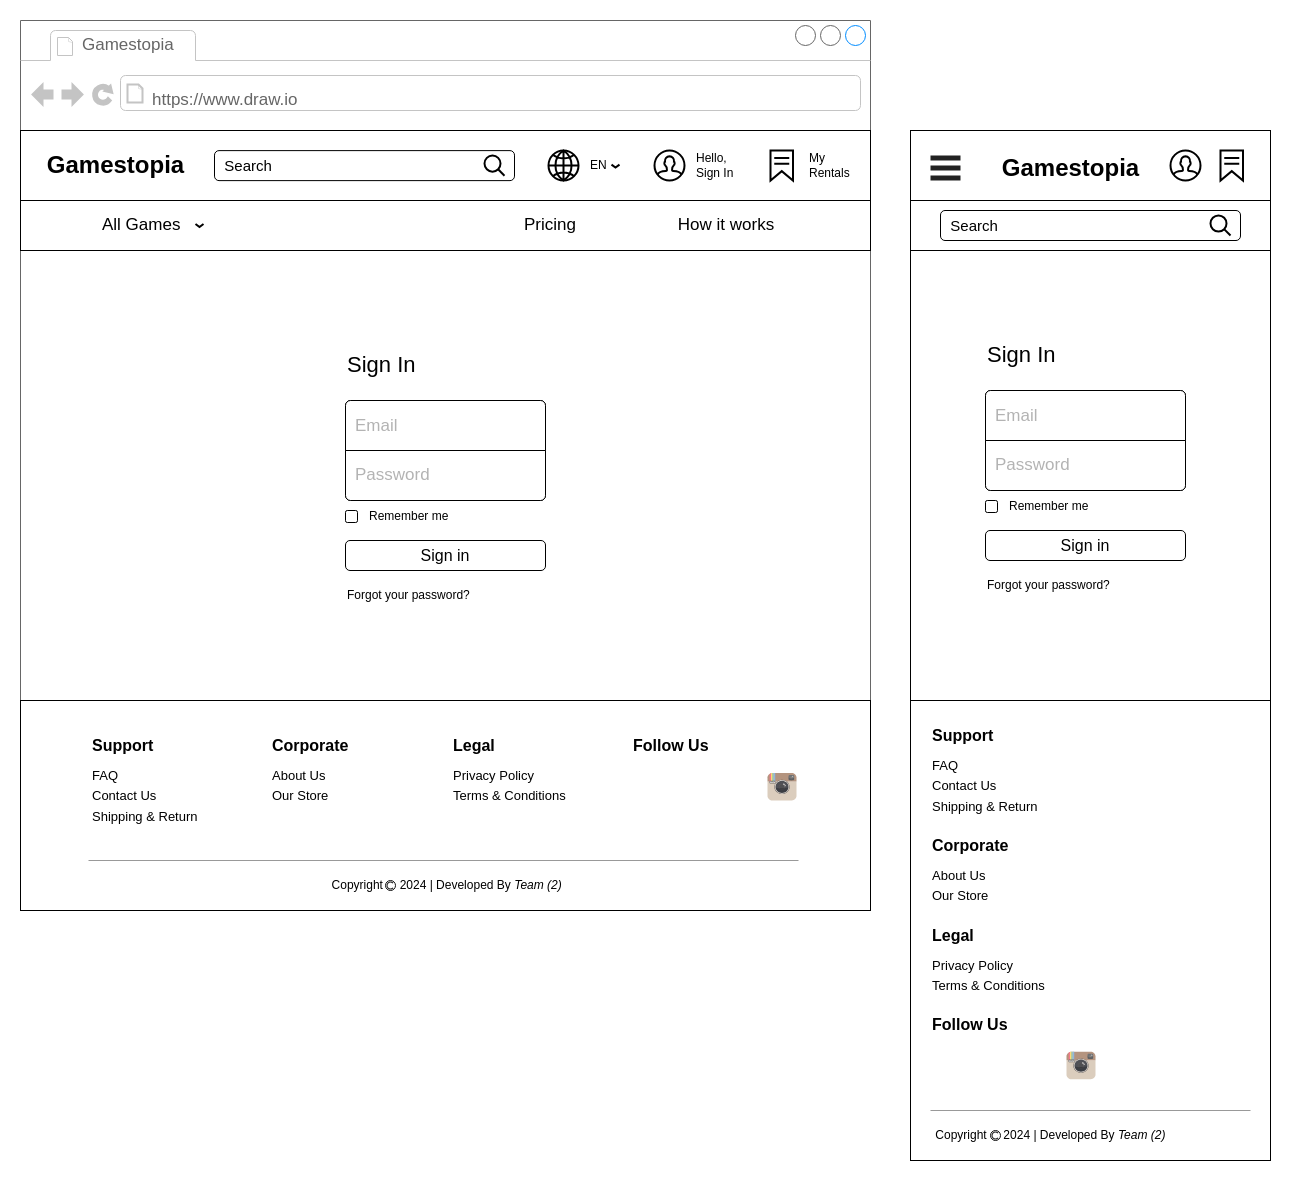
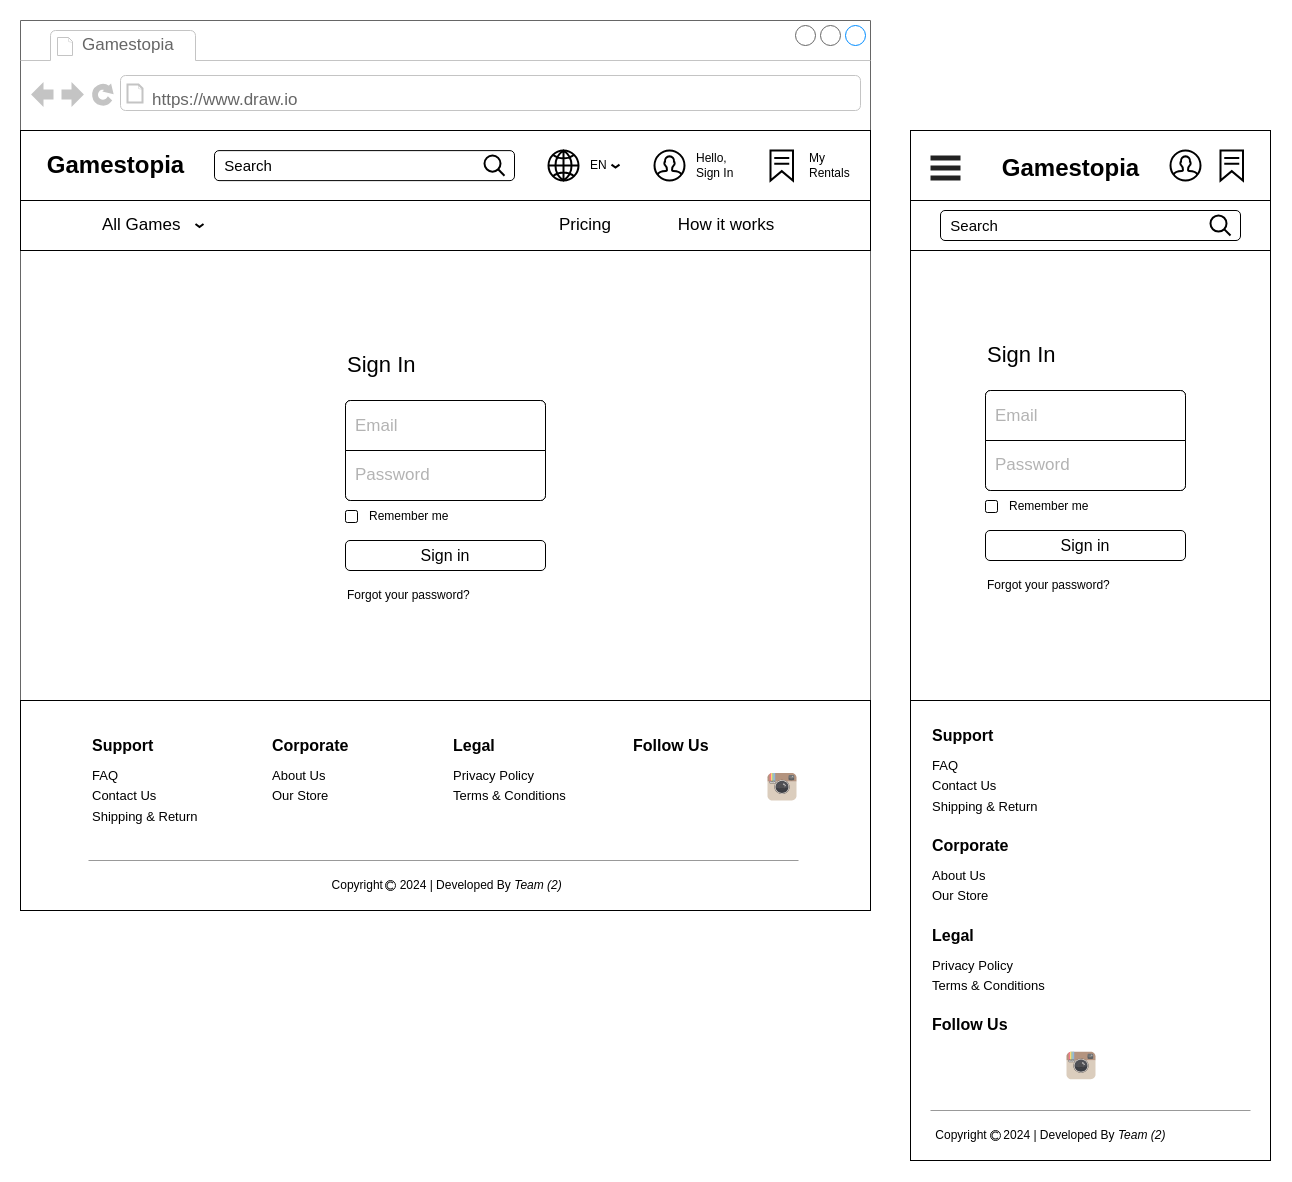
(551, 226) -> (586, 226)
